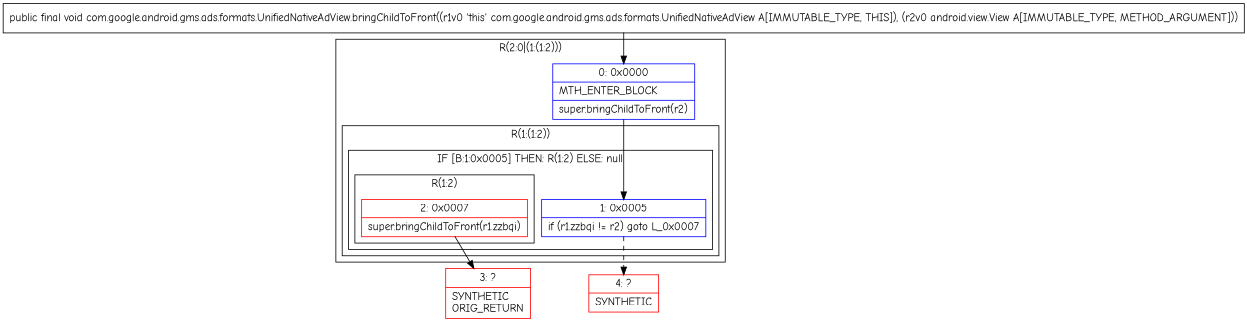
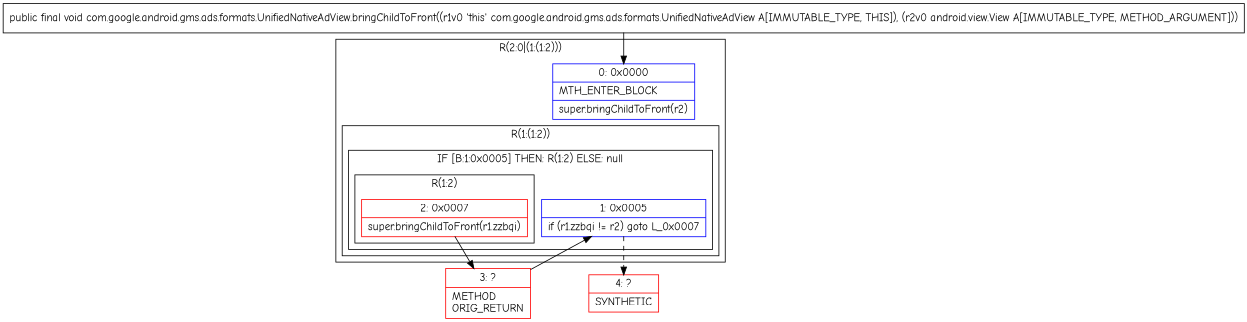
(624, 155) -> (558, 255)
(481, 297) -> (474, 297)
